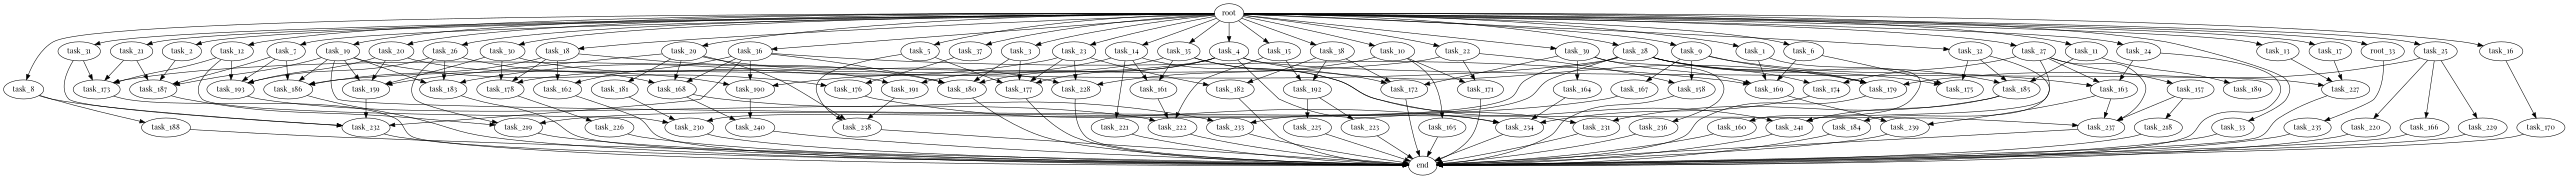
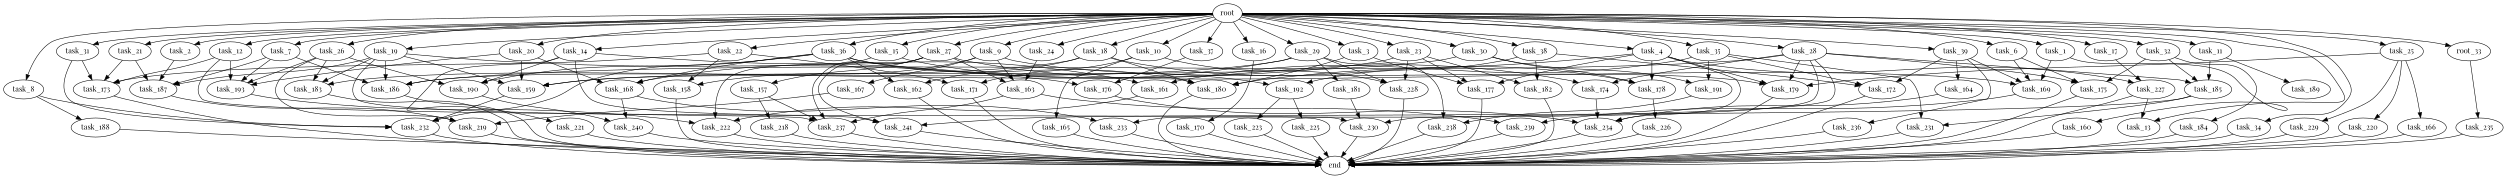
(920, 51) -> none
(2309, 69) -> (2145, 108)
(2233, 128) -> (2249, 128)
(1938, 159) -> (1901, 143)
